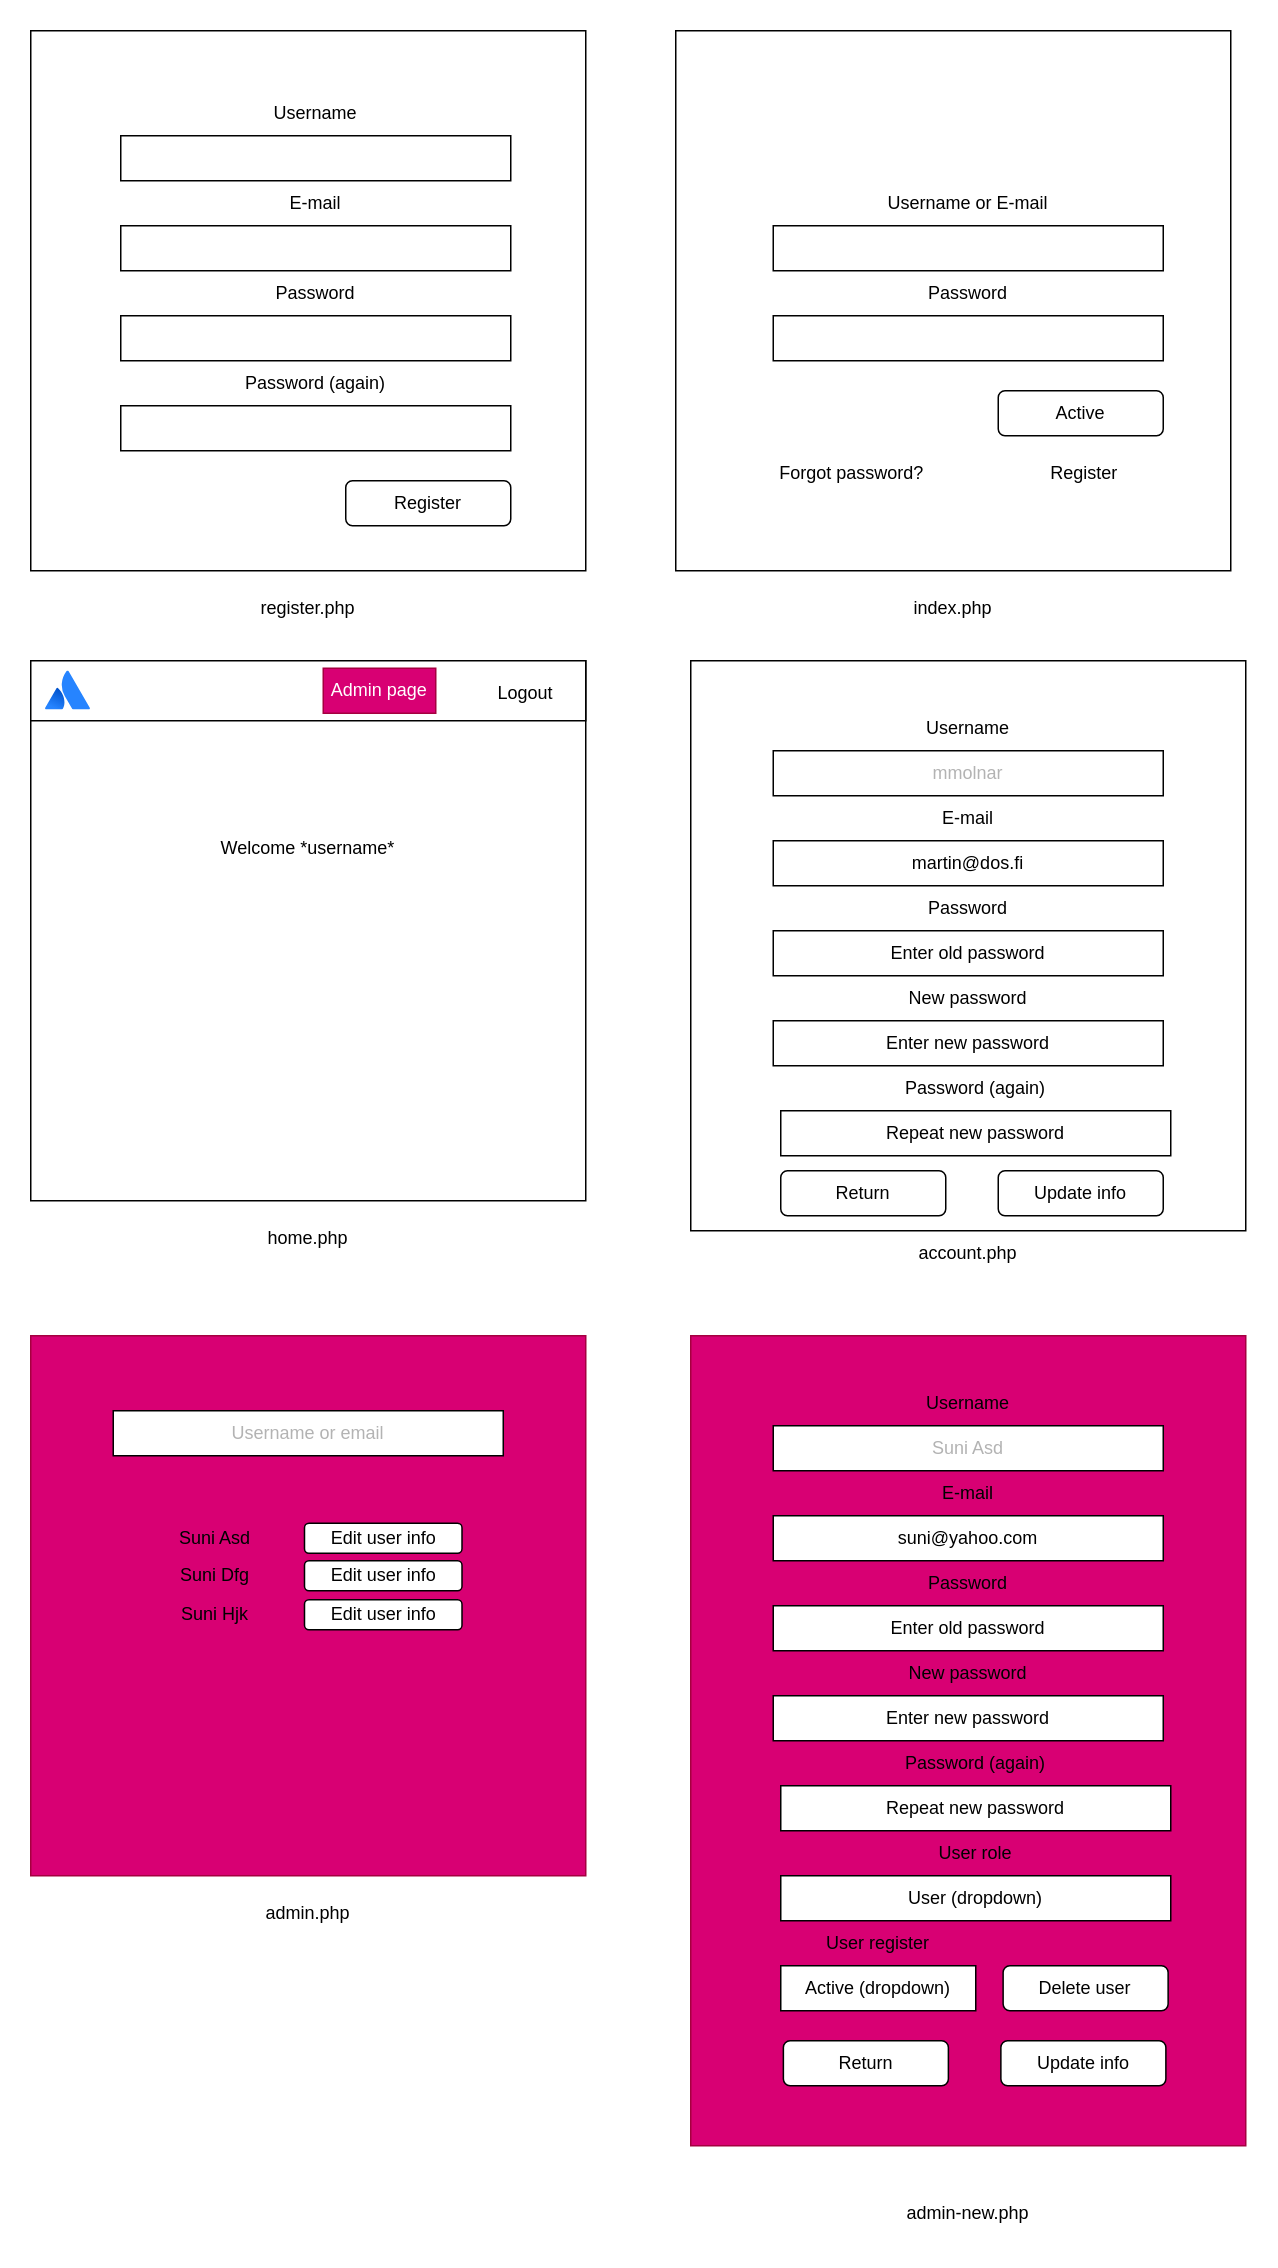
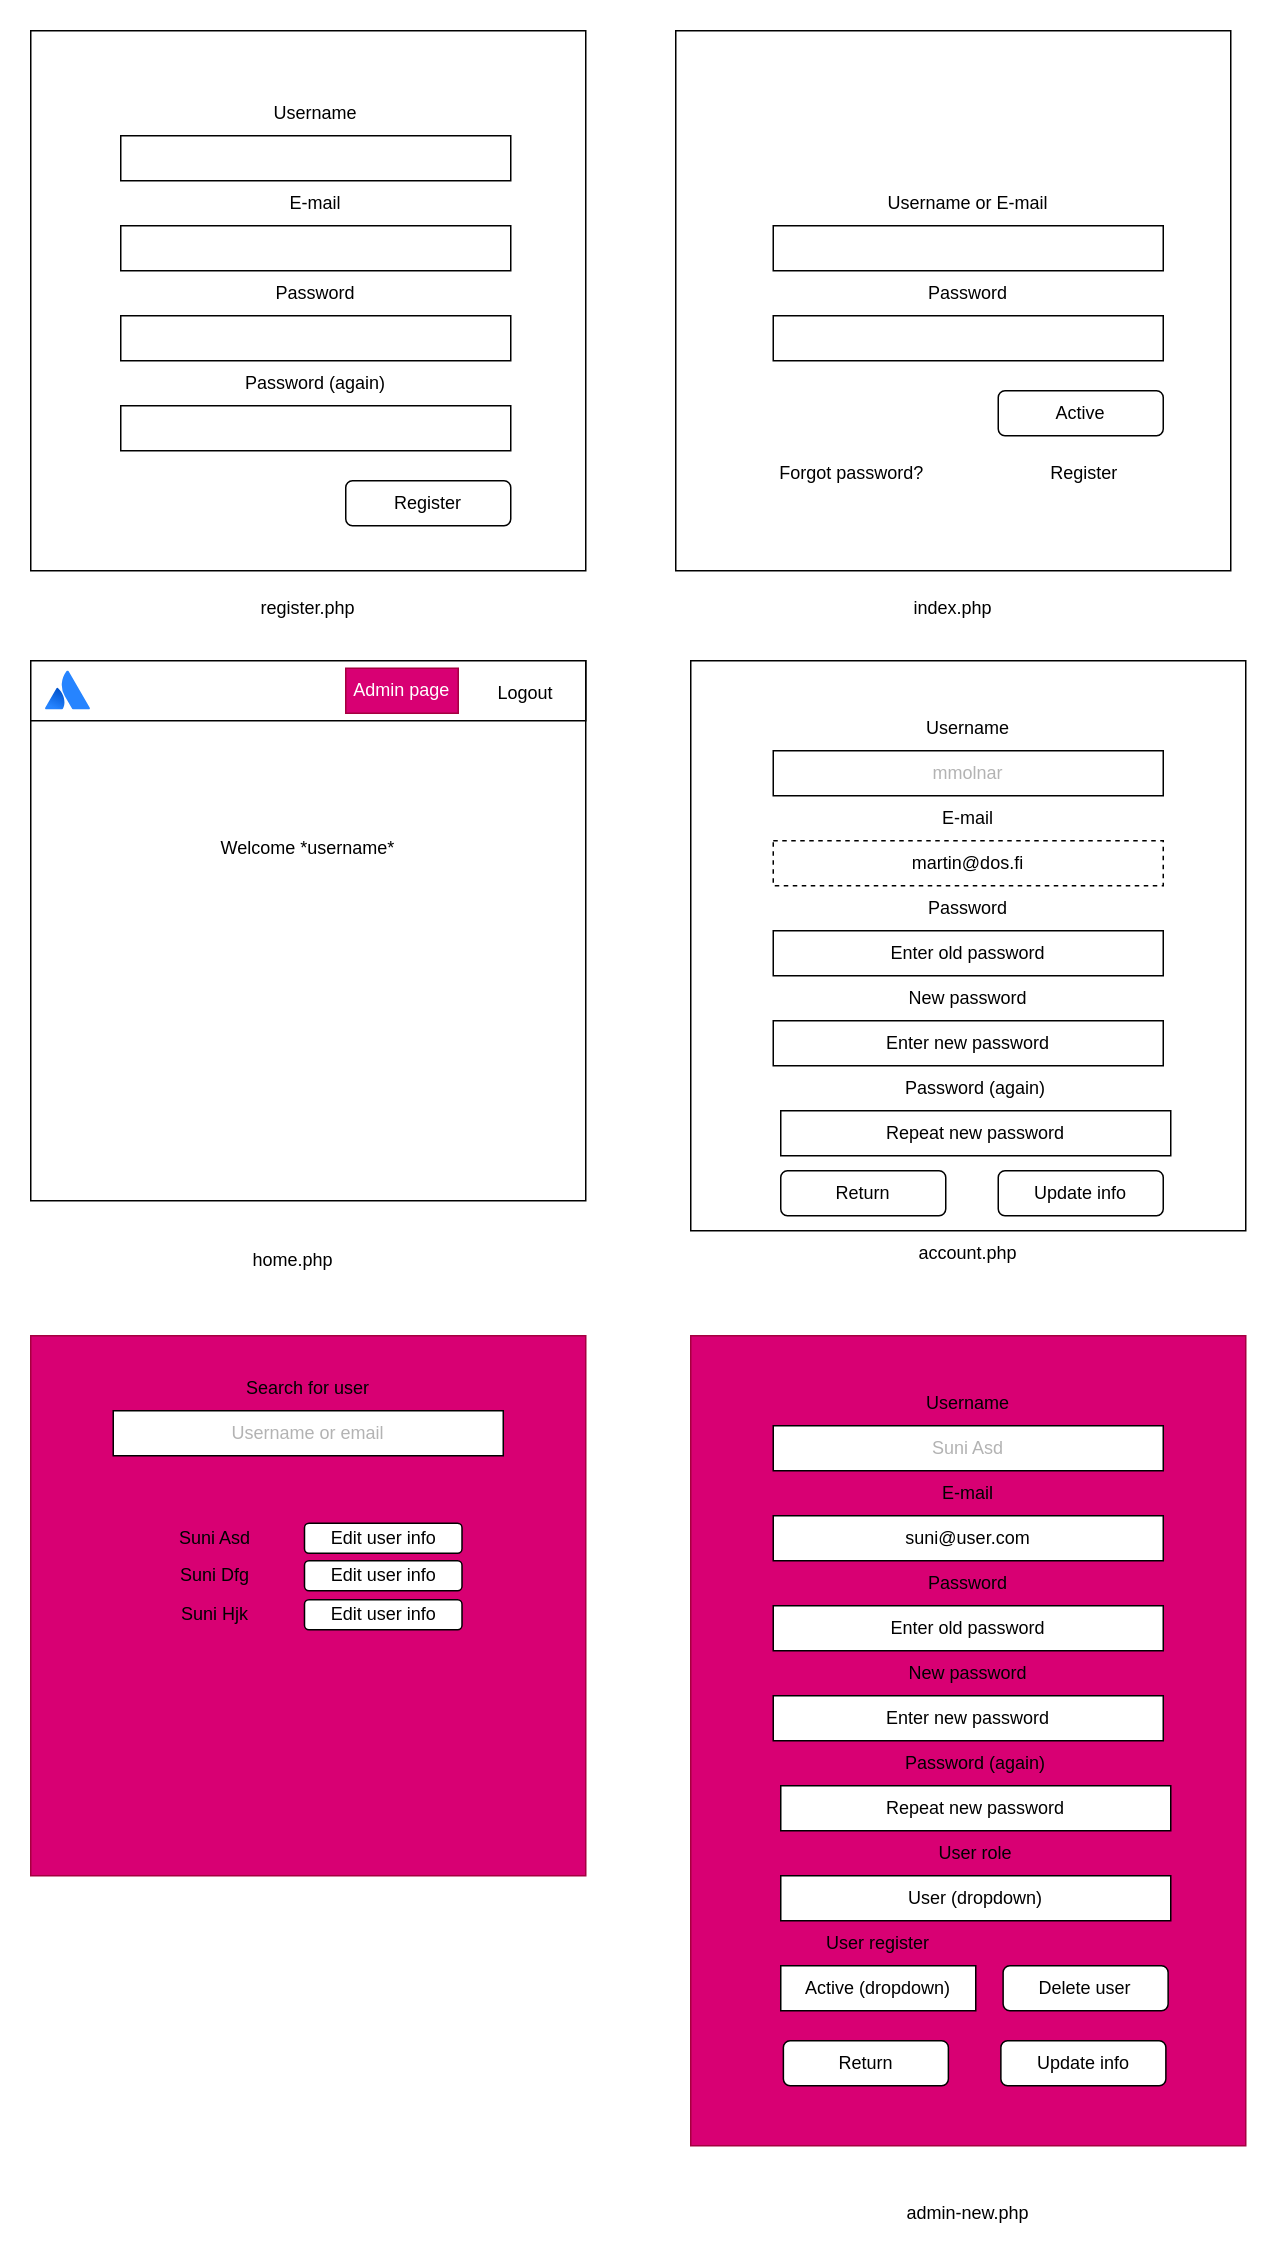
(380, 691) -> (402, 691)
(968, 863) -> (968, 863)
(308, 1238) -> (293, 1261)
none -> (308, 1388)
(968, 1538) -> (968, 1538)
(308, 1913) -> none
